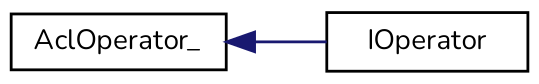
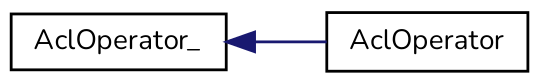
(427, 42) -> (427, 42)
